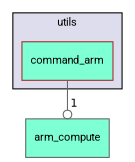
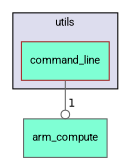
(67, 61) -> (65, 61)
